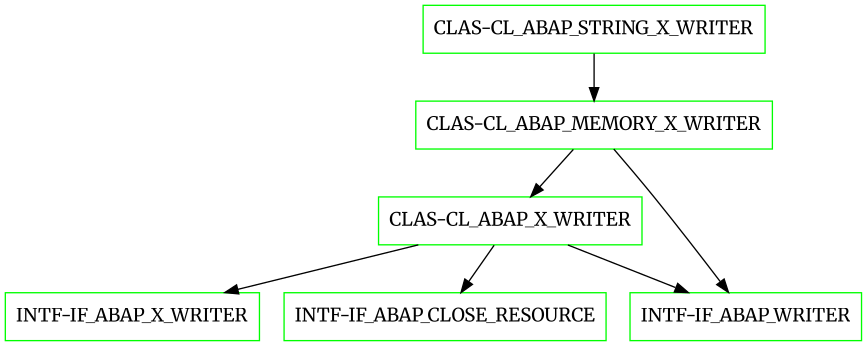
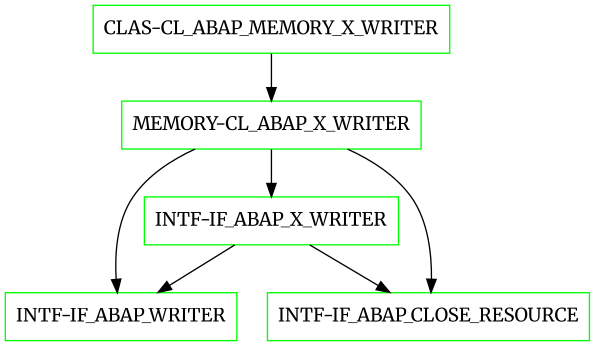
(594, 29) -> none
(668, 214) -> (202, 265)
(510, 221) -> (271, 125)
none -> (344, 265)
